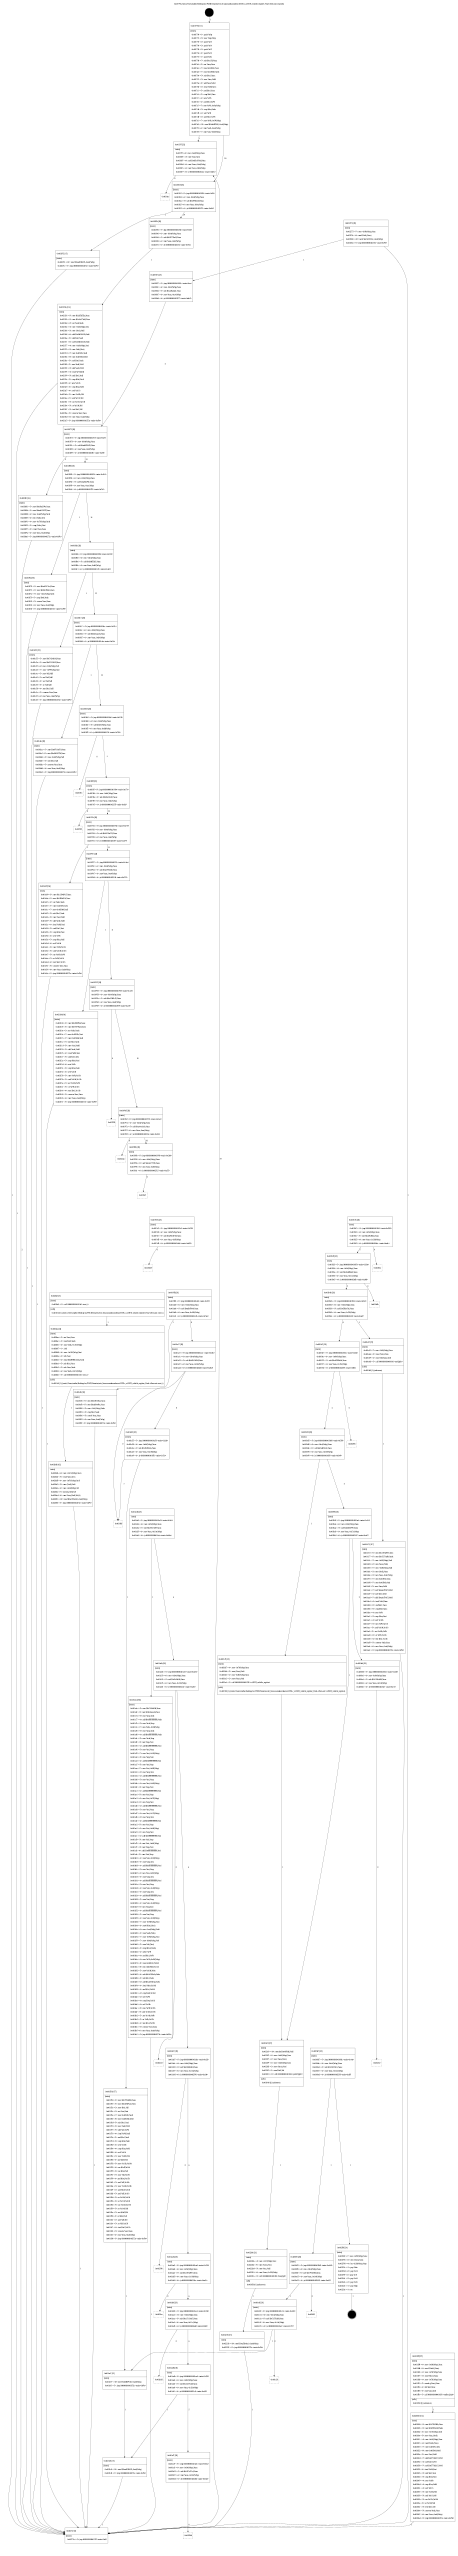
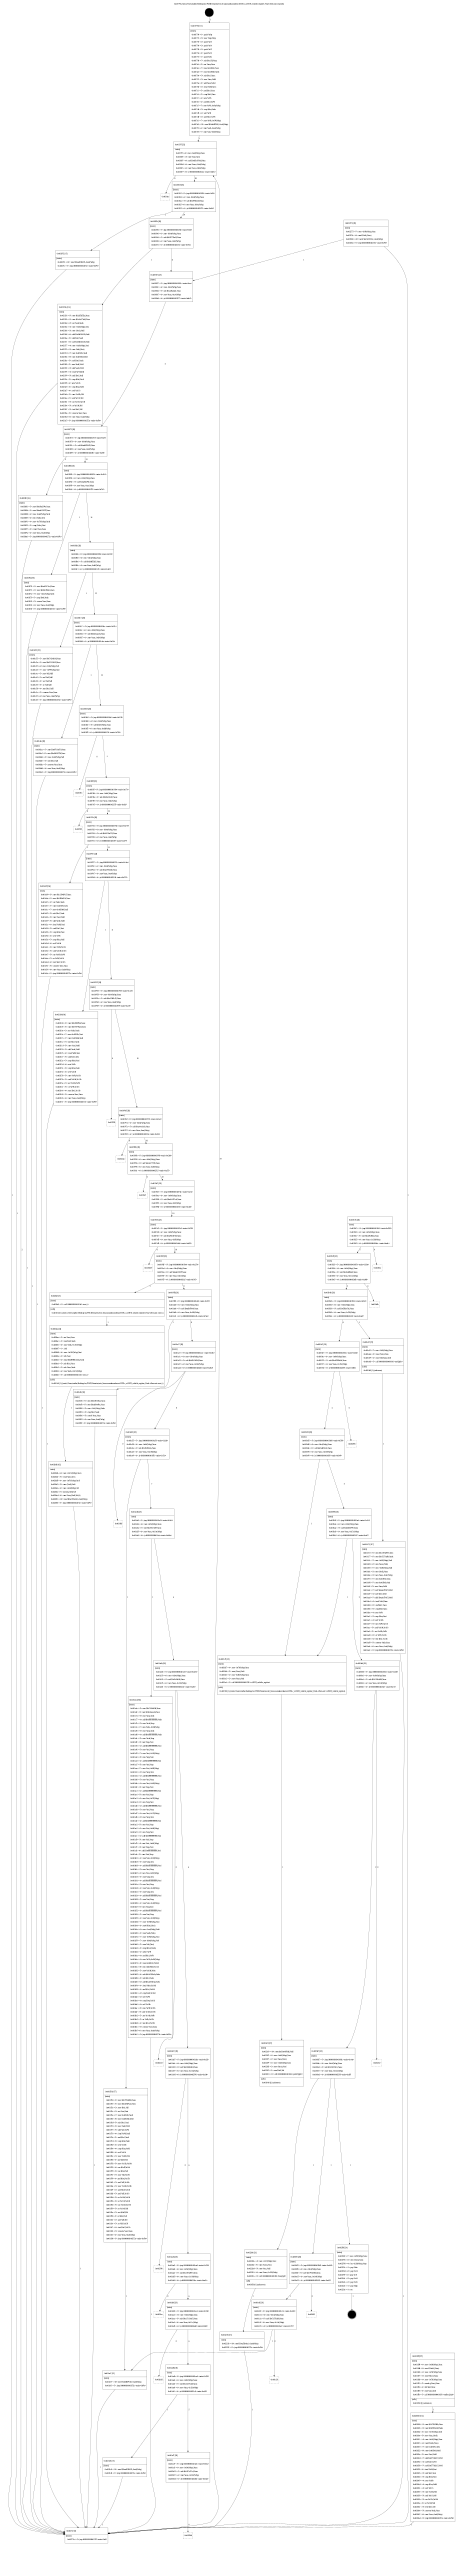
(223, 159) -> (194, 178)
none -> (171, 259)
none -> (172, 1195)
none -> (177, 1268)
(121, 1489) -> (149, 1483)
(335, 1791) -> (337, 1598)
none -> (371, 1870)
(273, 2167) -> (295, 2162)
(125, 2423) -> (97, 2456)
